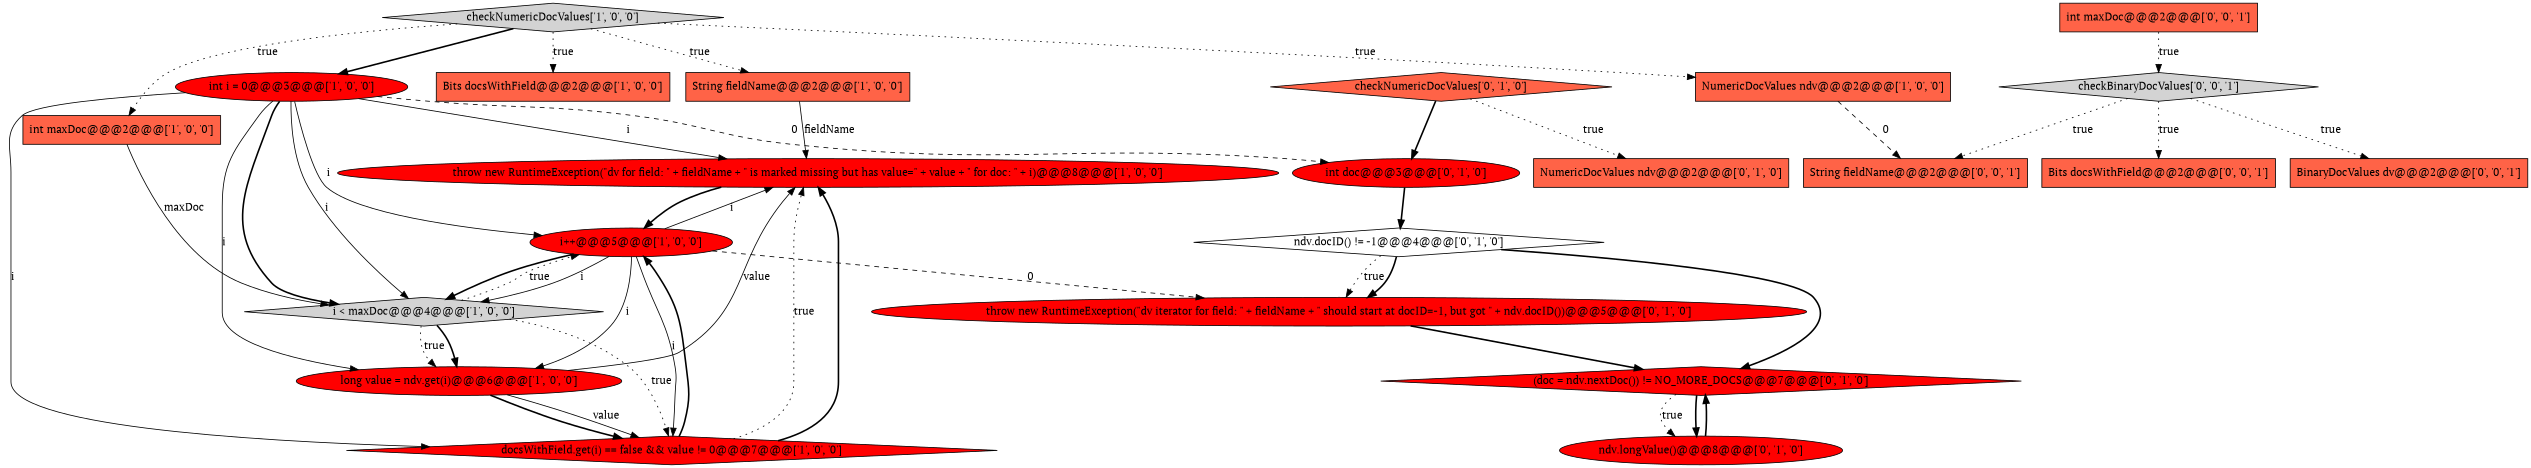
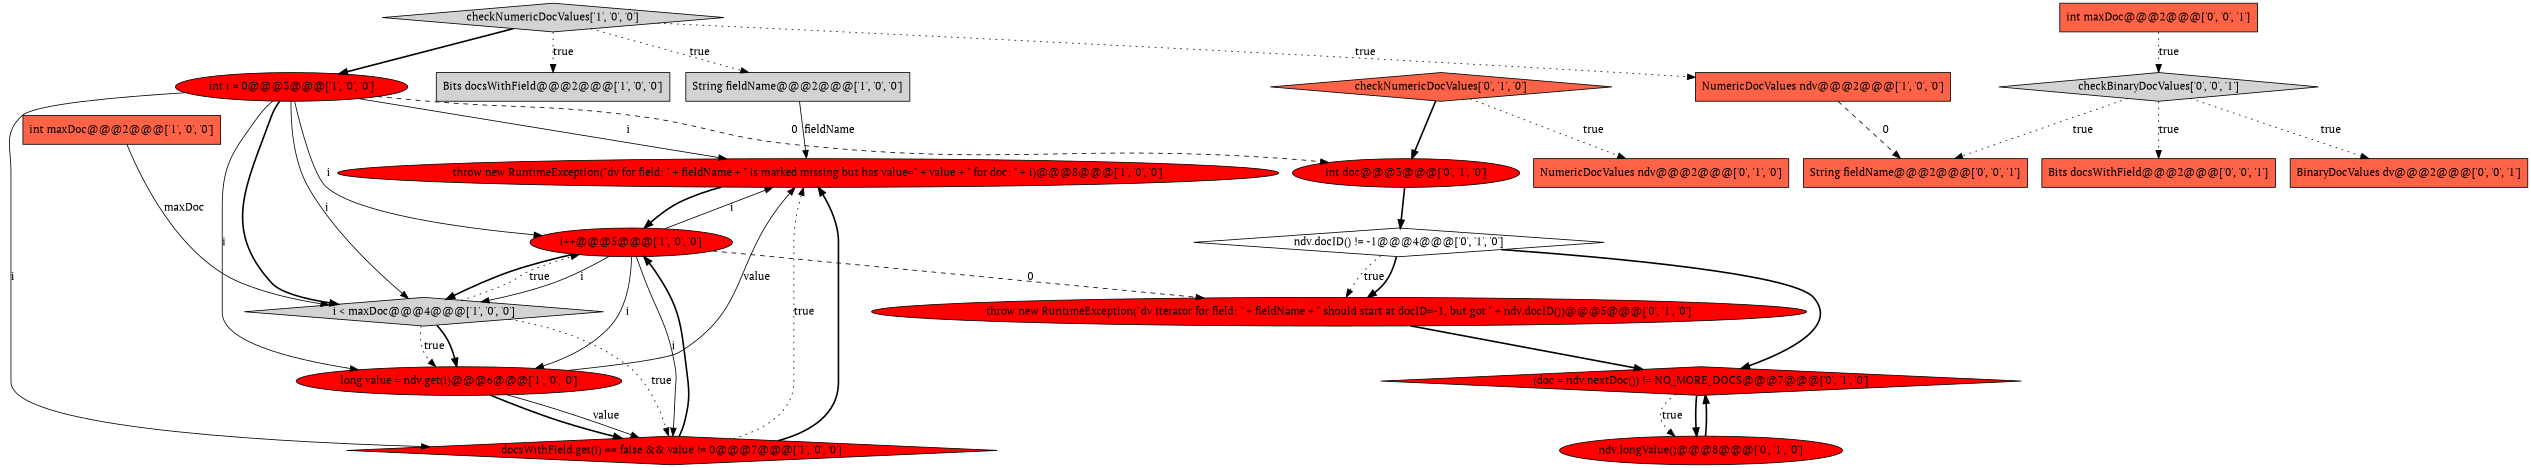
(286, 42) -> none
(553, 87) -> (553, 87)
(798, 87) -> (798, 87)
